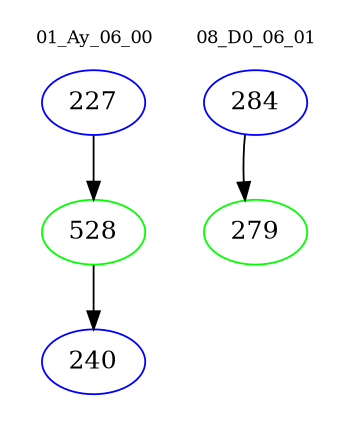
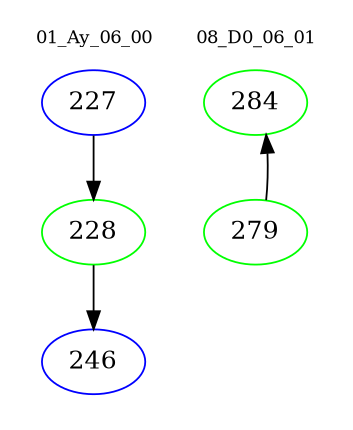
(256, 103) -> (256, 103)
(244, 158) -> (268, 177)
(94, 232) -> (94, 232)
(94, 362) -> (94, 362)
